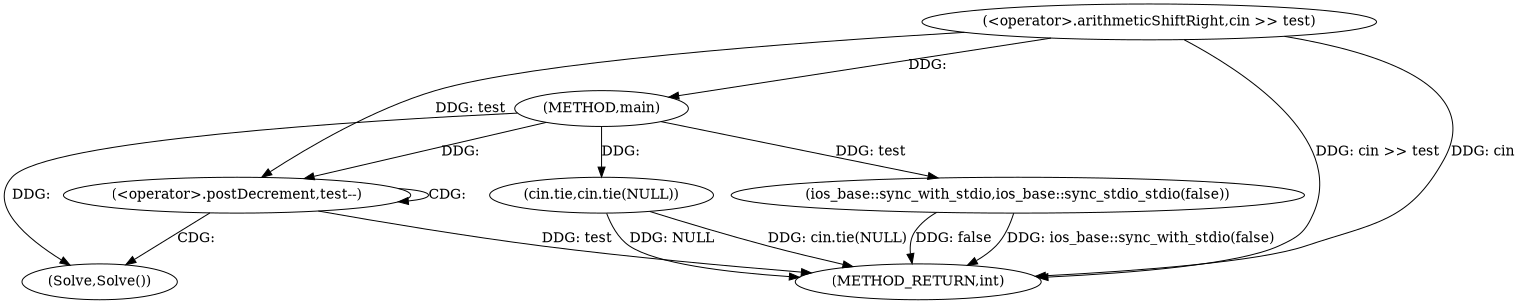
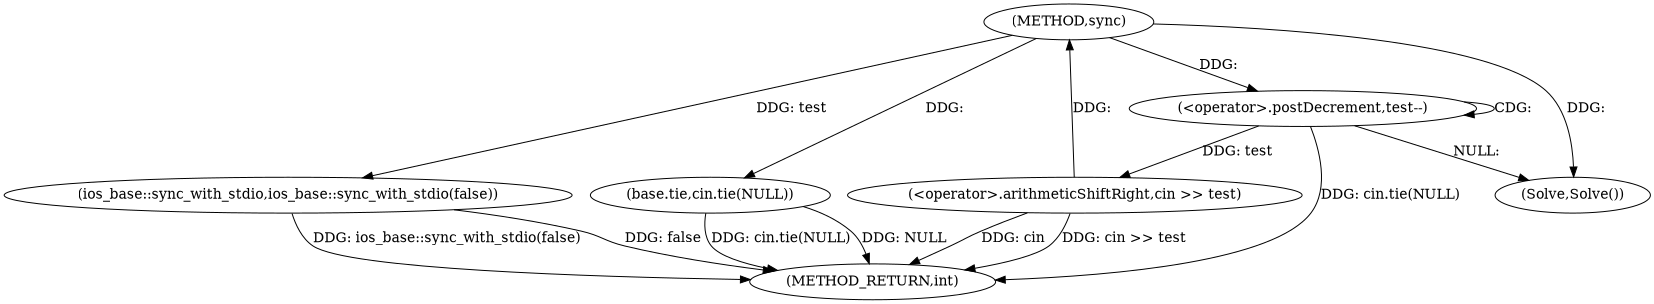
(607, 62) -> (1194, 150)
(602, 109) -> (1069, 22)
(602, 195) -> (710, 195)
(1018, 195) -> (288, 195)
(199, 239) -> (1479, 152)
(577, 239) -> (1390, 195)
